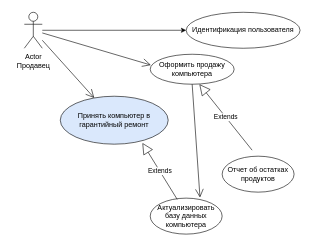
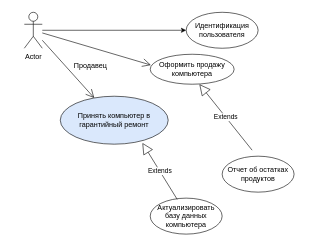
(243, 30) -> (222, 30)
(33, 66) -> (90, 66)
(196, 140) -> none
